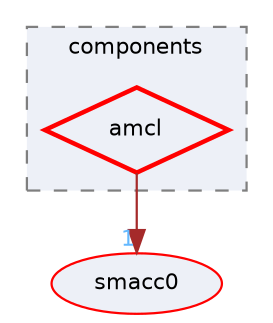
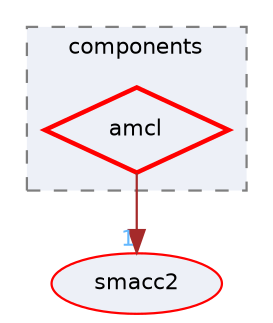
(137, 284) -> (137, 284)
